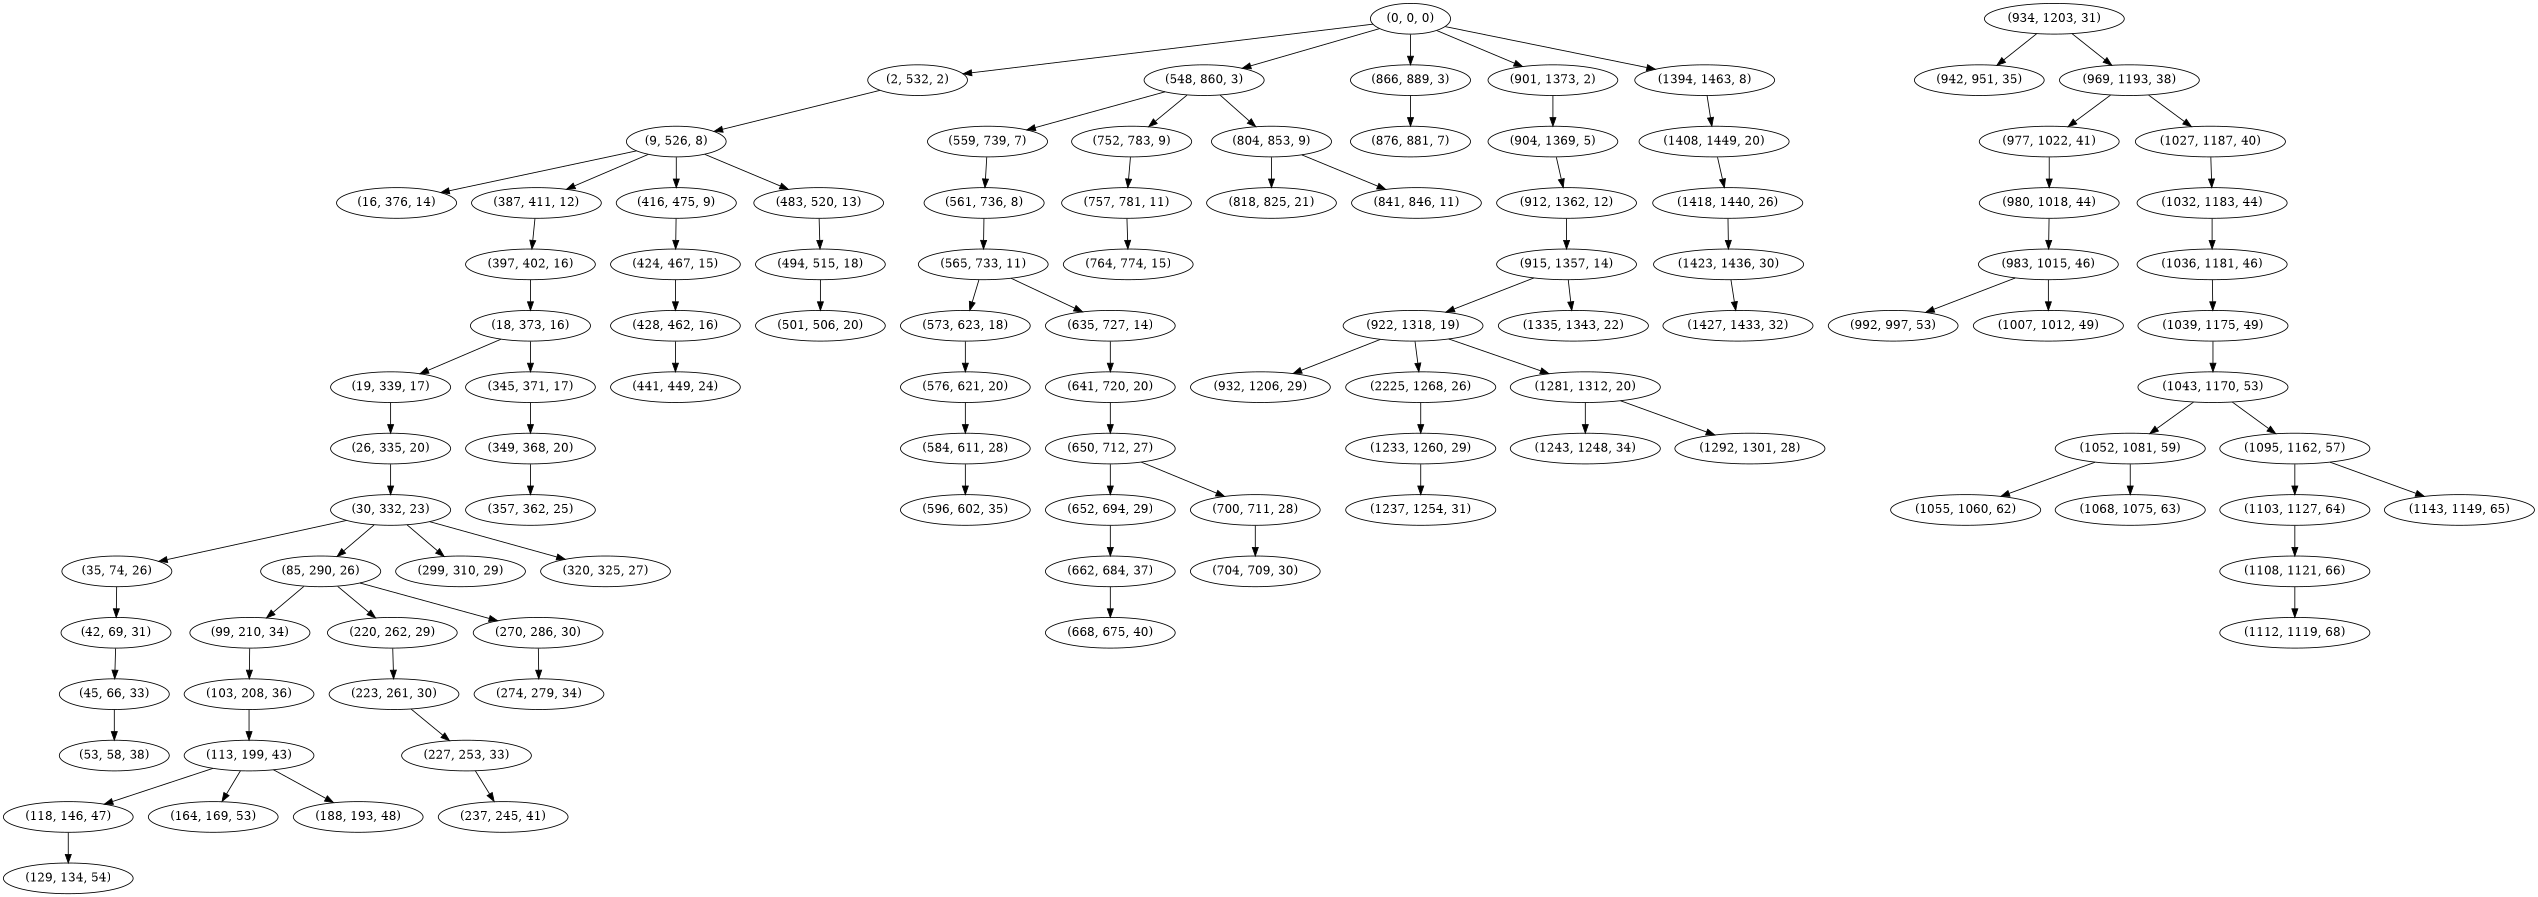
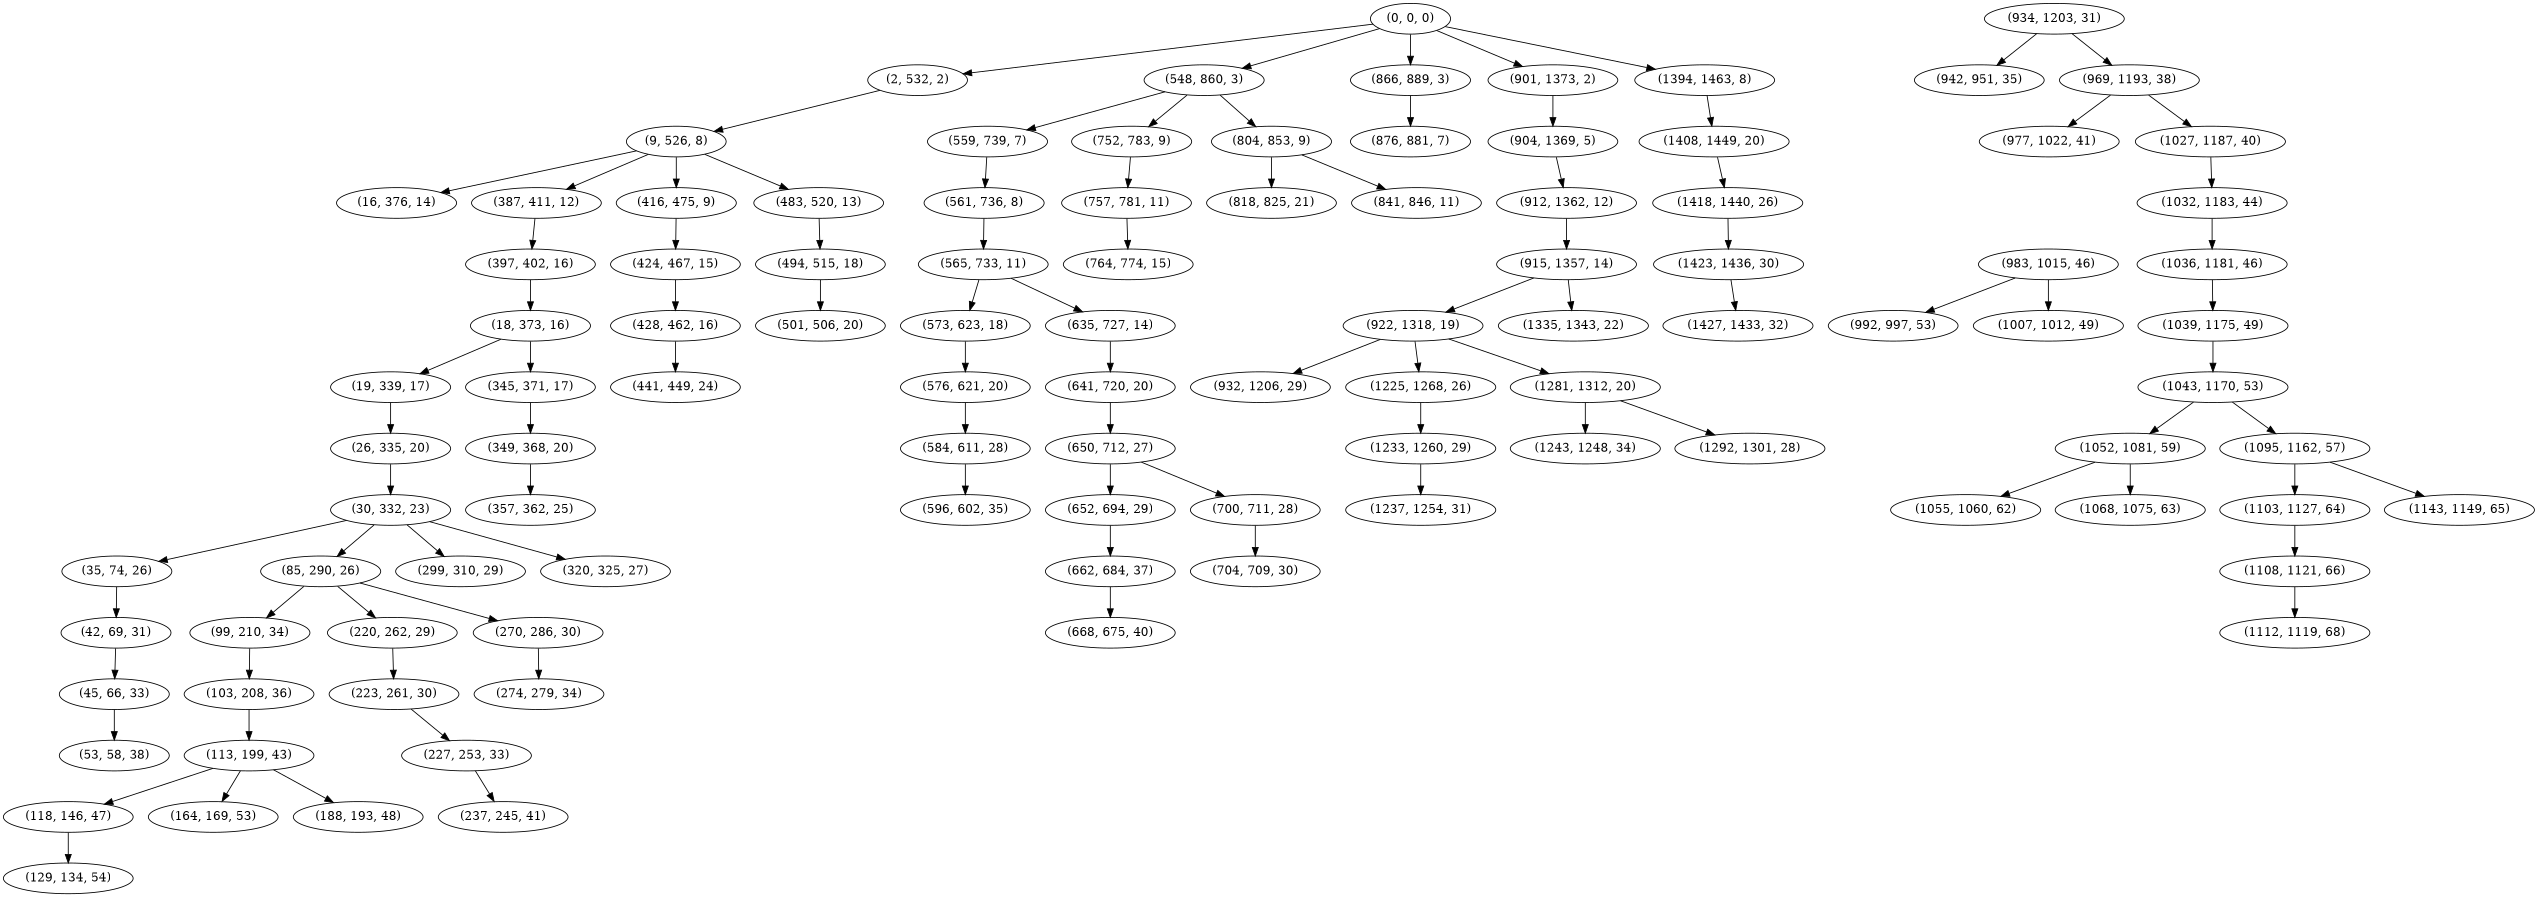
(2049, 203) -> none
(1421, 387) -> (1421, 387)
